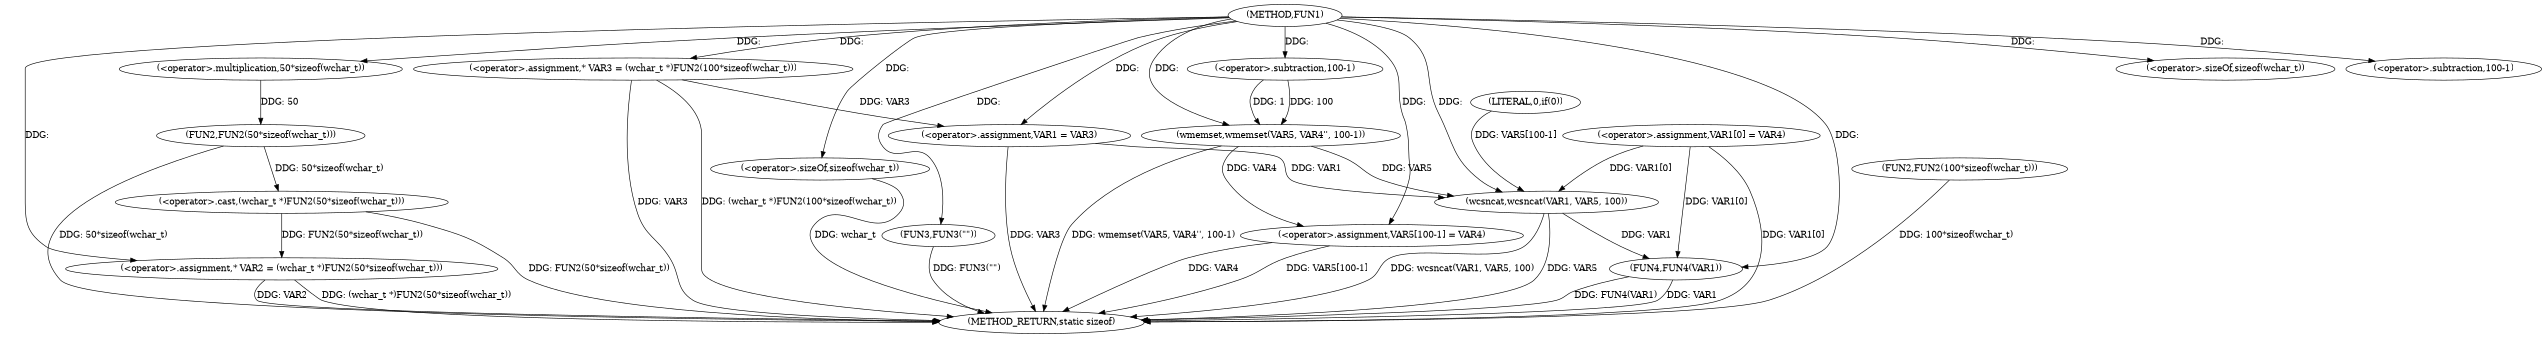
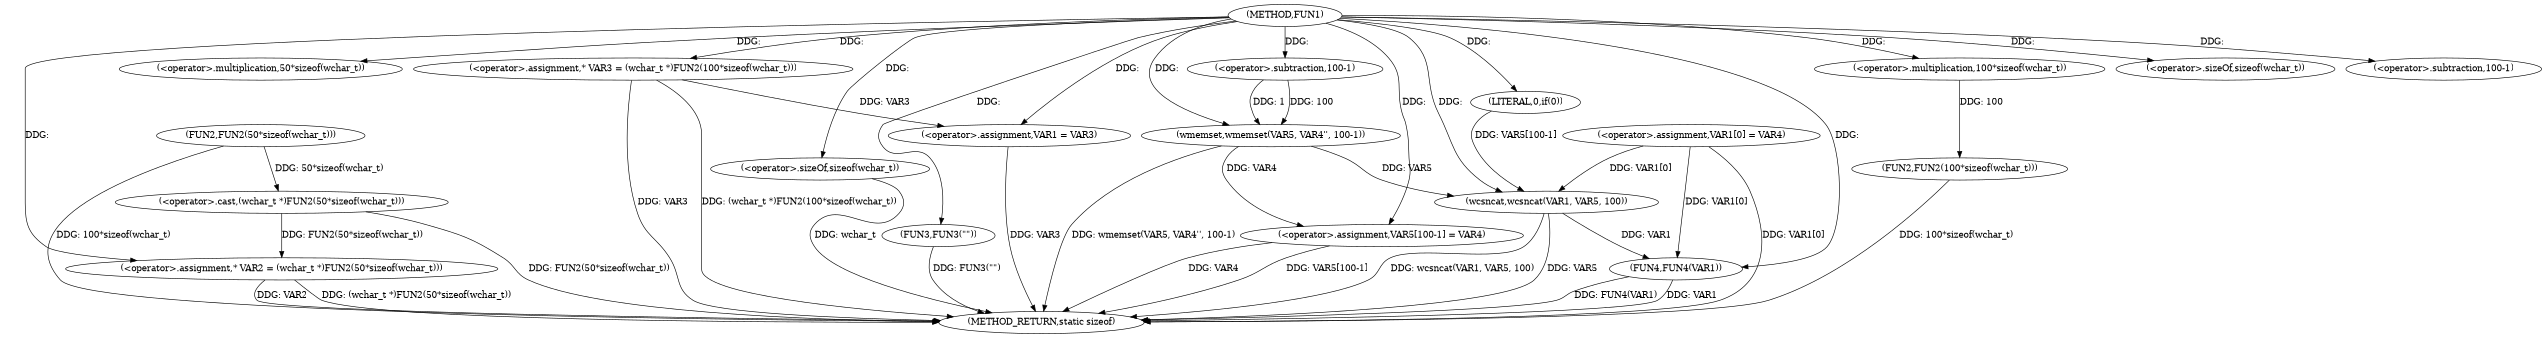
none -> (1434, 33)
none -> (1960, 69)
(261, 99) -> none
(1275, 156) -> none
(113, 236) -> (113, 236)
